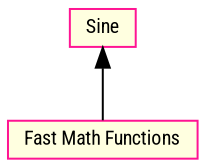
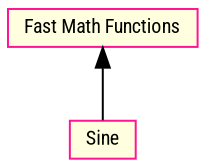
(103, 94) -> (103, 94)
